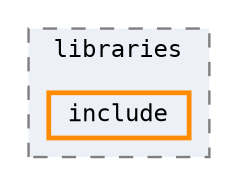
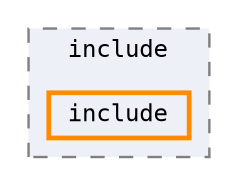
(119, 51) -> (119, 51)
